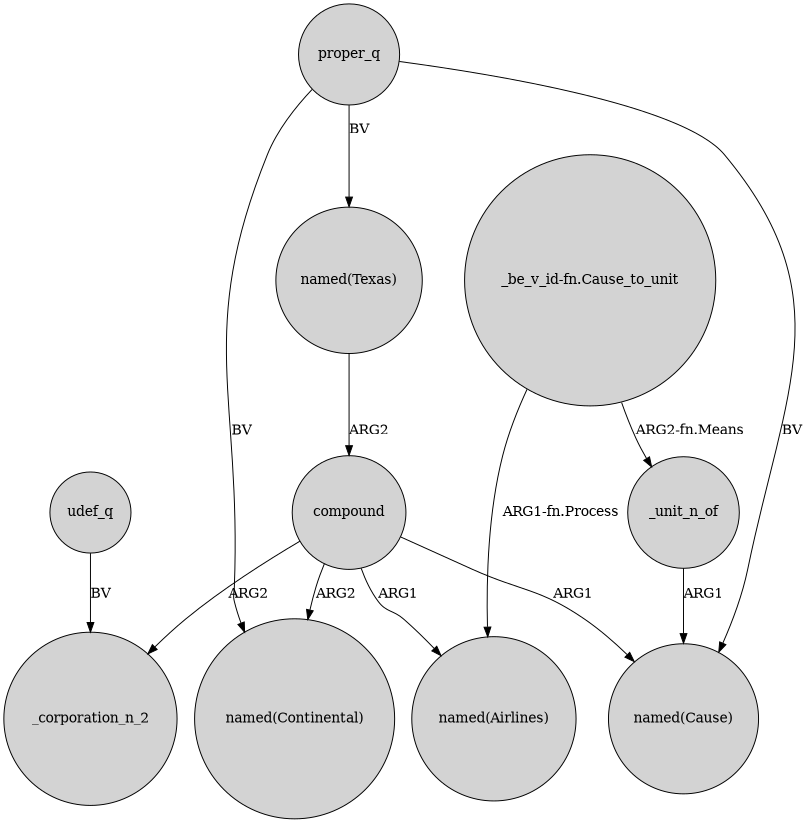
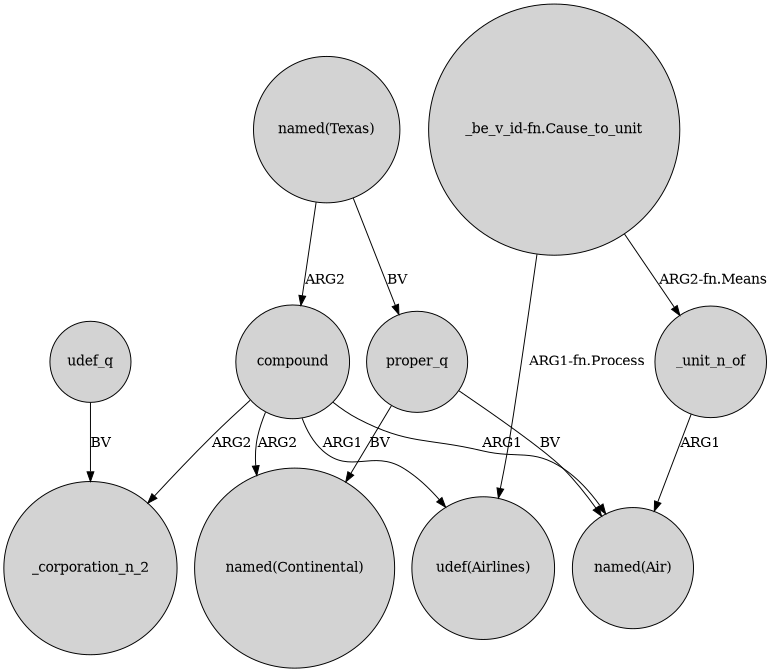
(349, 151) -> (374, 252)
(494, 719) -> (483, 568)
(684, 719) -> (633, 568)
